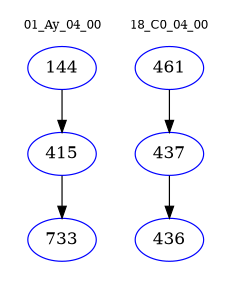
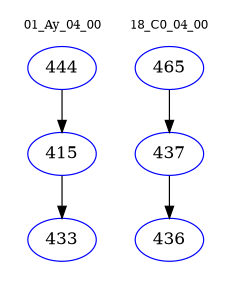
(62, 68) -> (62, 68)
(169, 68) -> (169, 68)
(62, 240) -> (62, 240)
